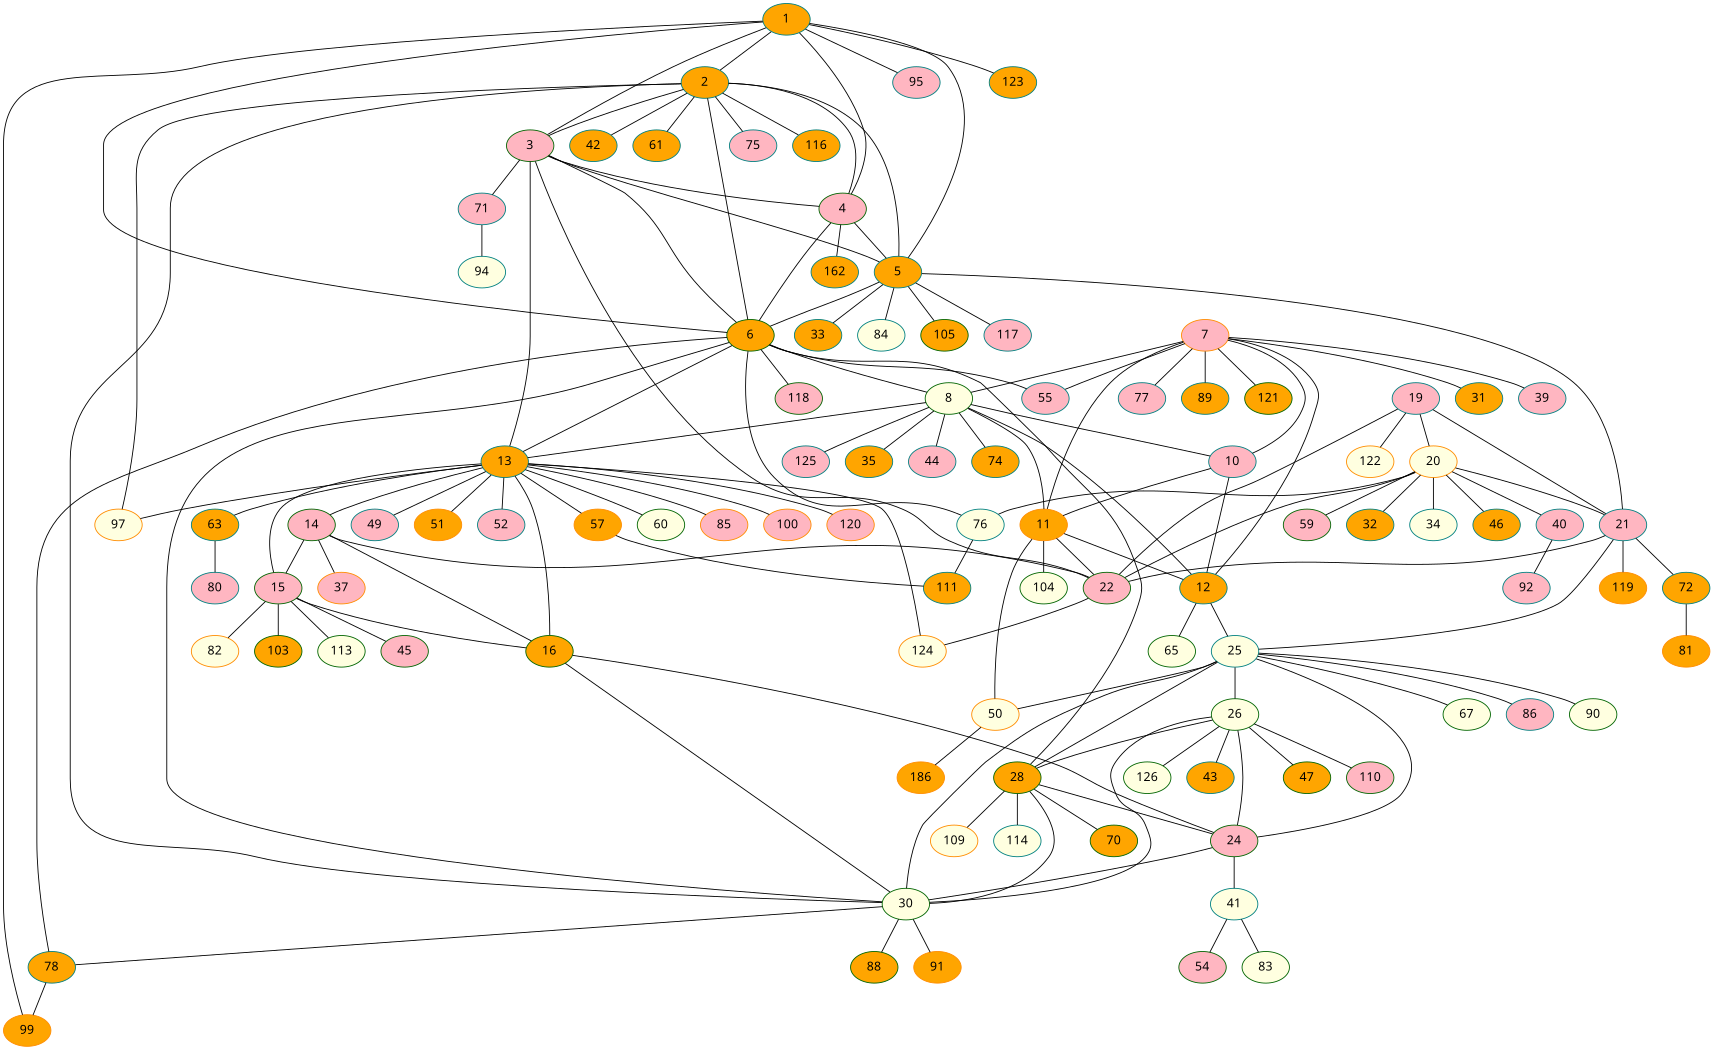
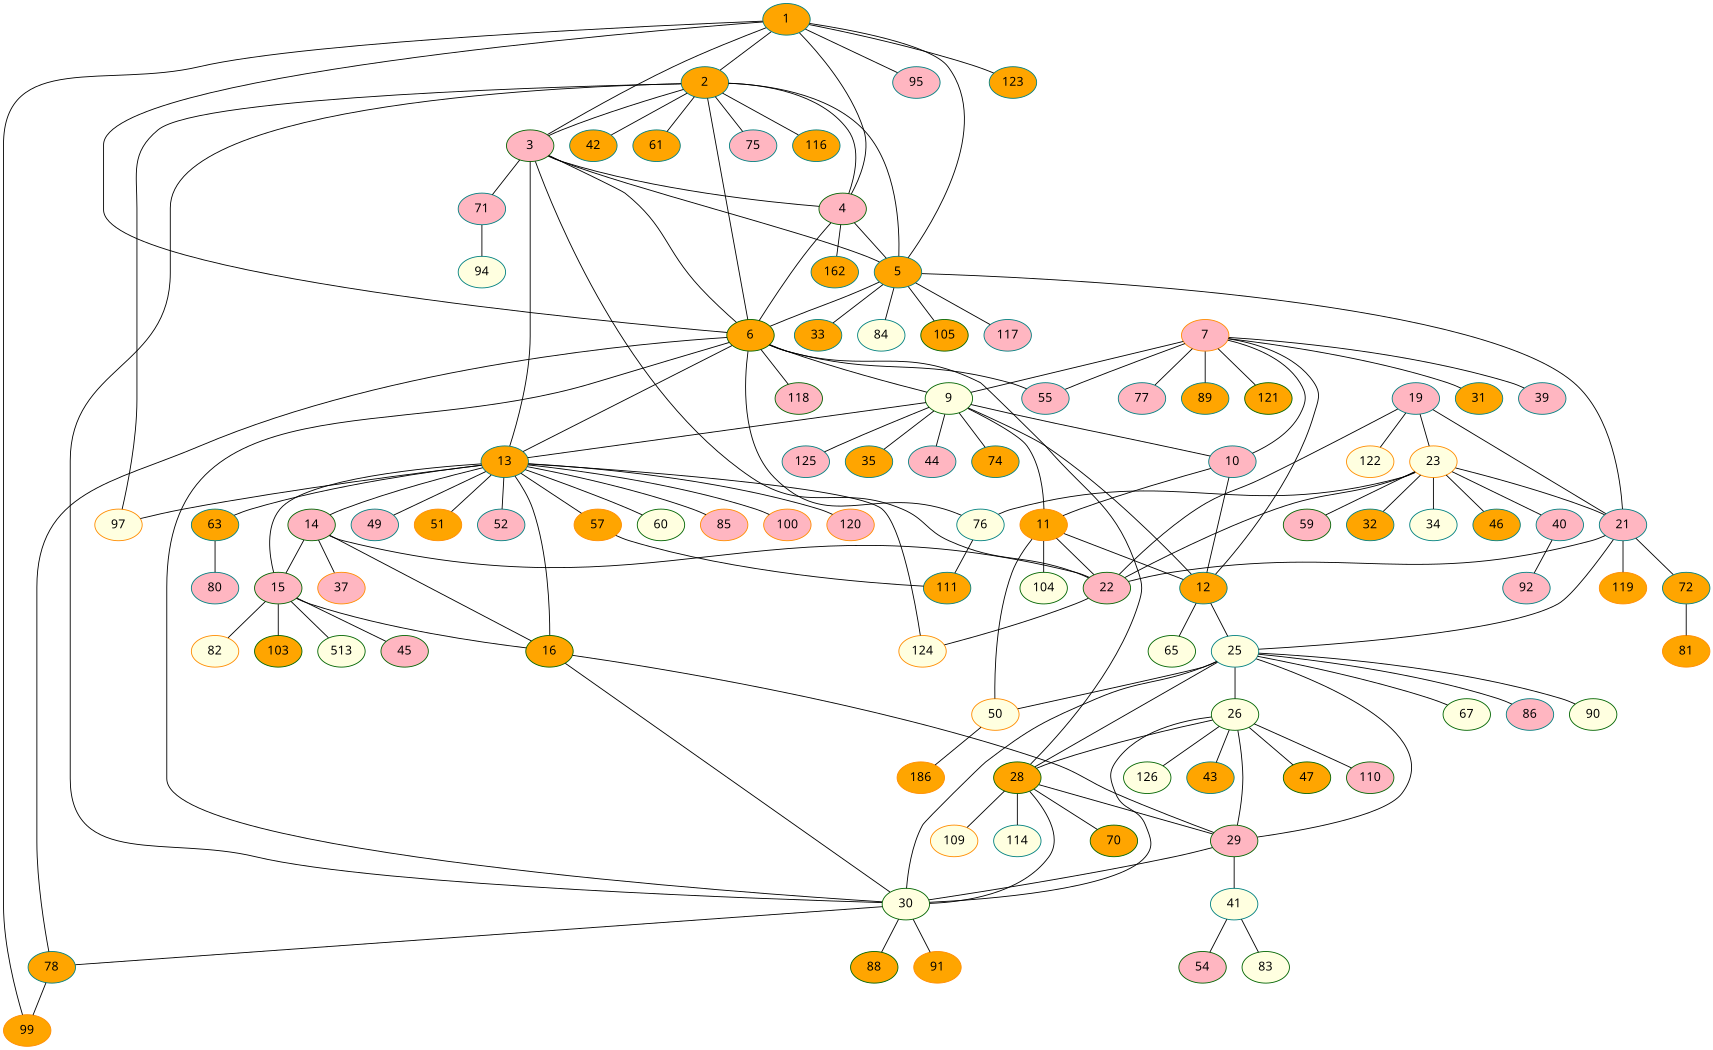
(949, 399) -> (949, 399)
(1092, 405) -> none
(1433, 462) -> (1433, 462)
(341, 651) -> (341, 651)
(1234, 841) -> (1234, 841)
